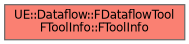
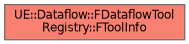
(95, 22) -> (95, 22)
